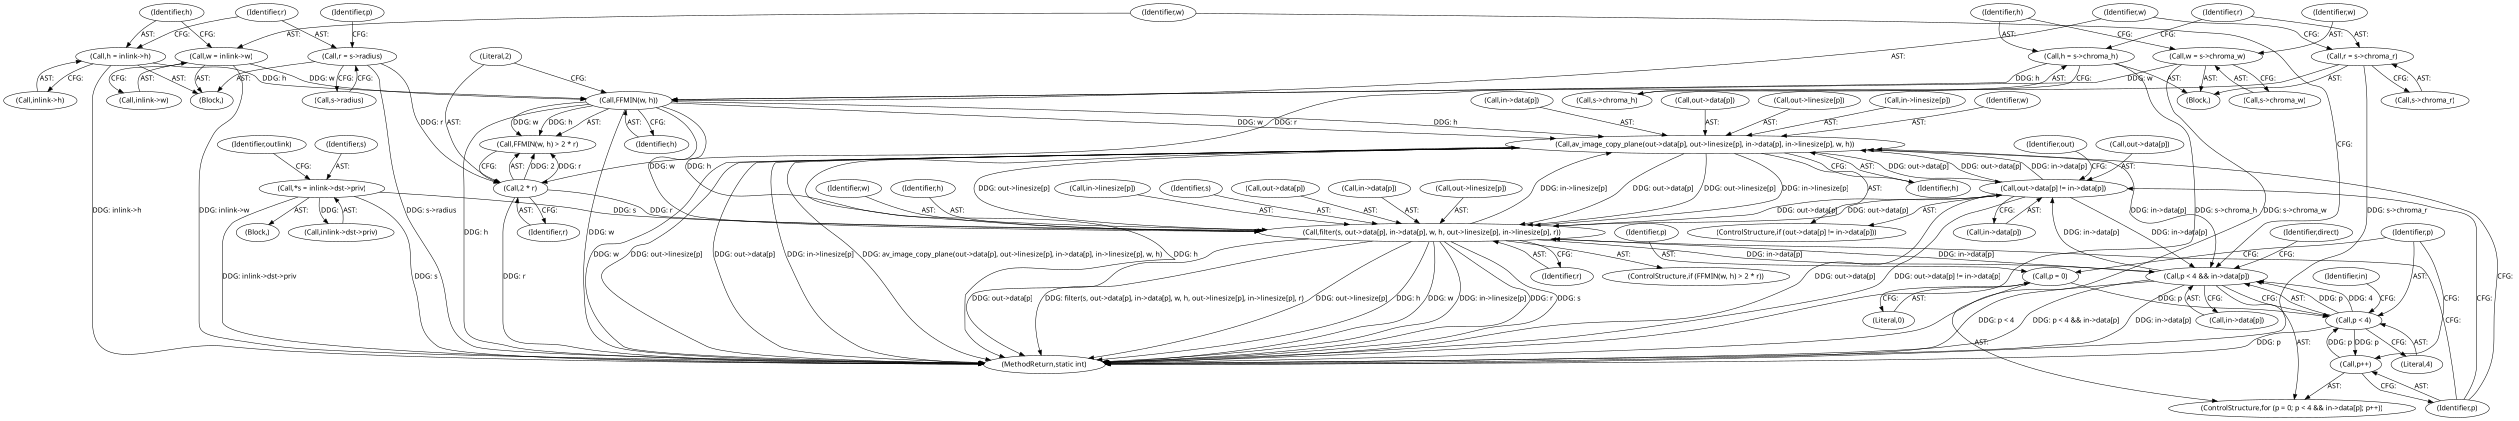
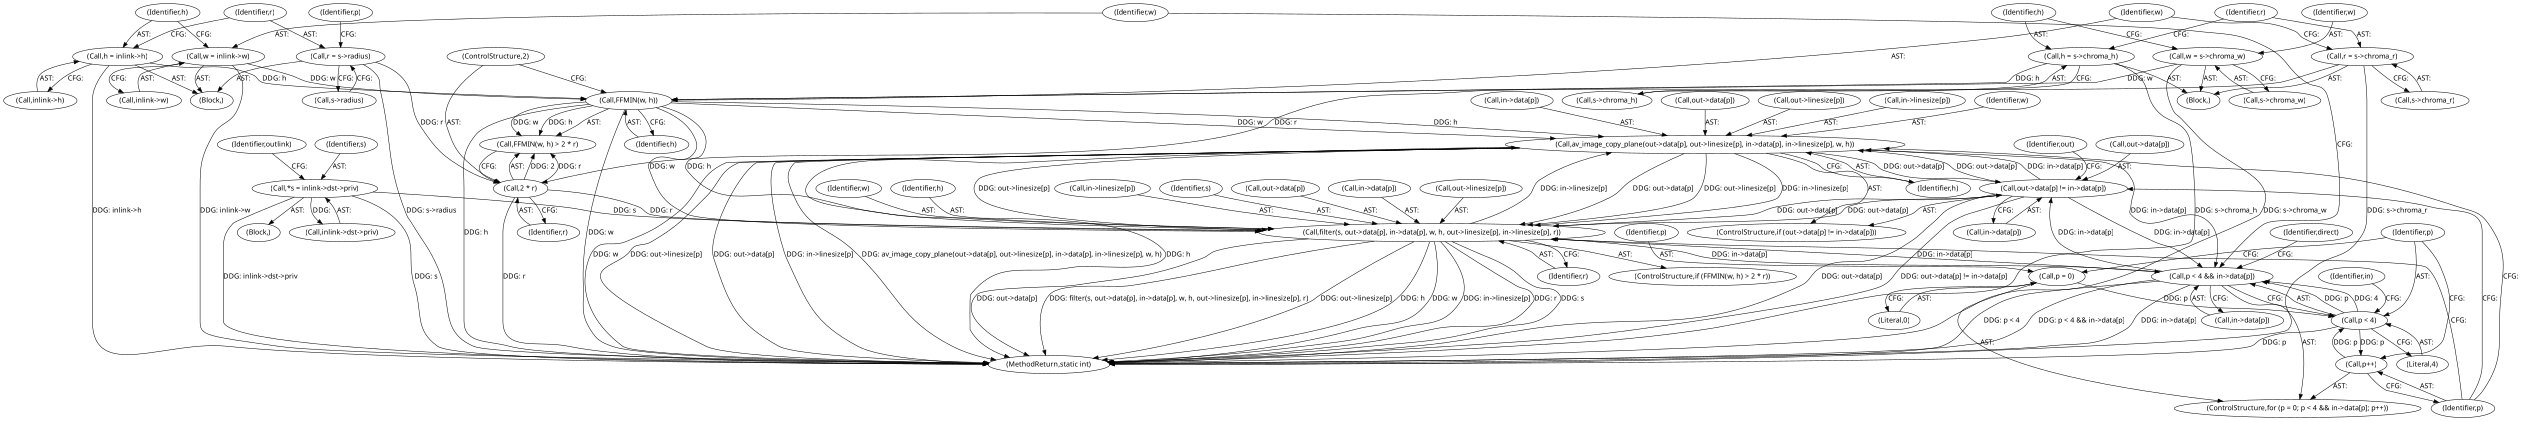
(496, 57) -> (496, 57)
